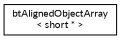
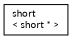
(60, 20) -> (36, 20)
